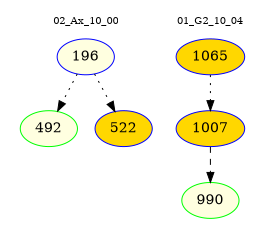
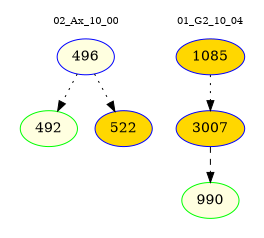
(86, 57) -> (86, 57)
(210, 57) -> (210, 57)
(210, 129) -> (210, 129)
